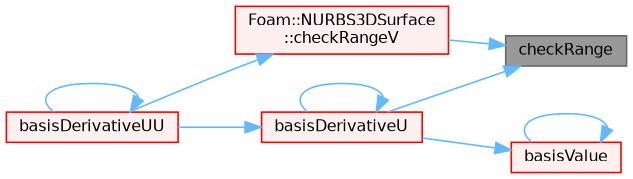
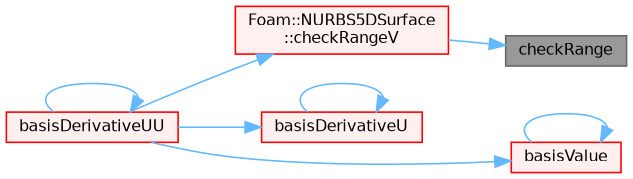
(342, 30) -> (342, 30)
(446, 92) -> none
(459, 143) -> (322, 163)
